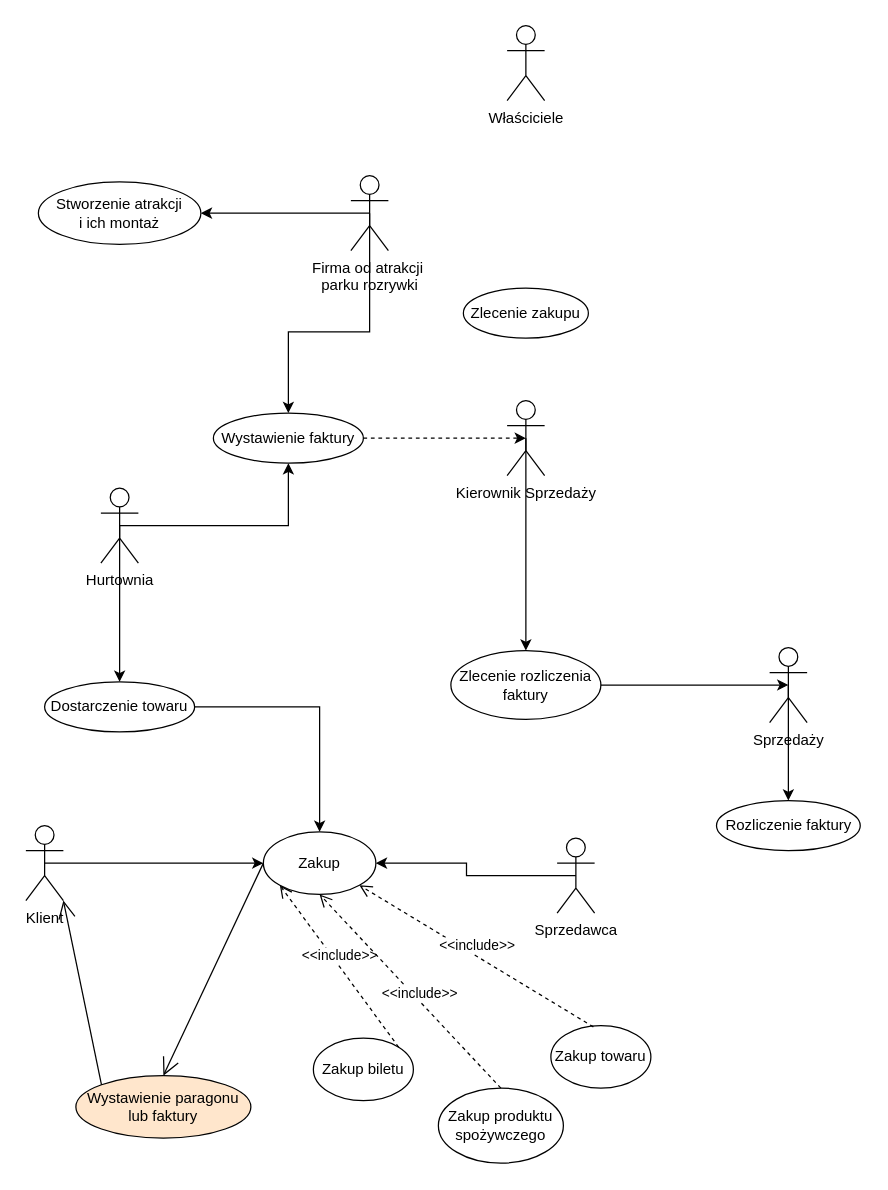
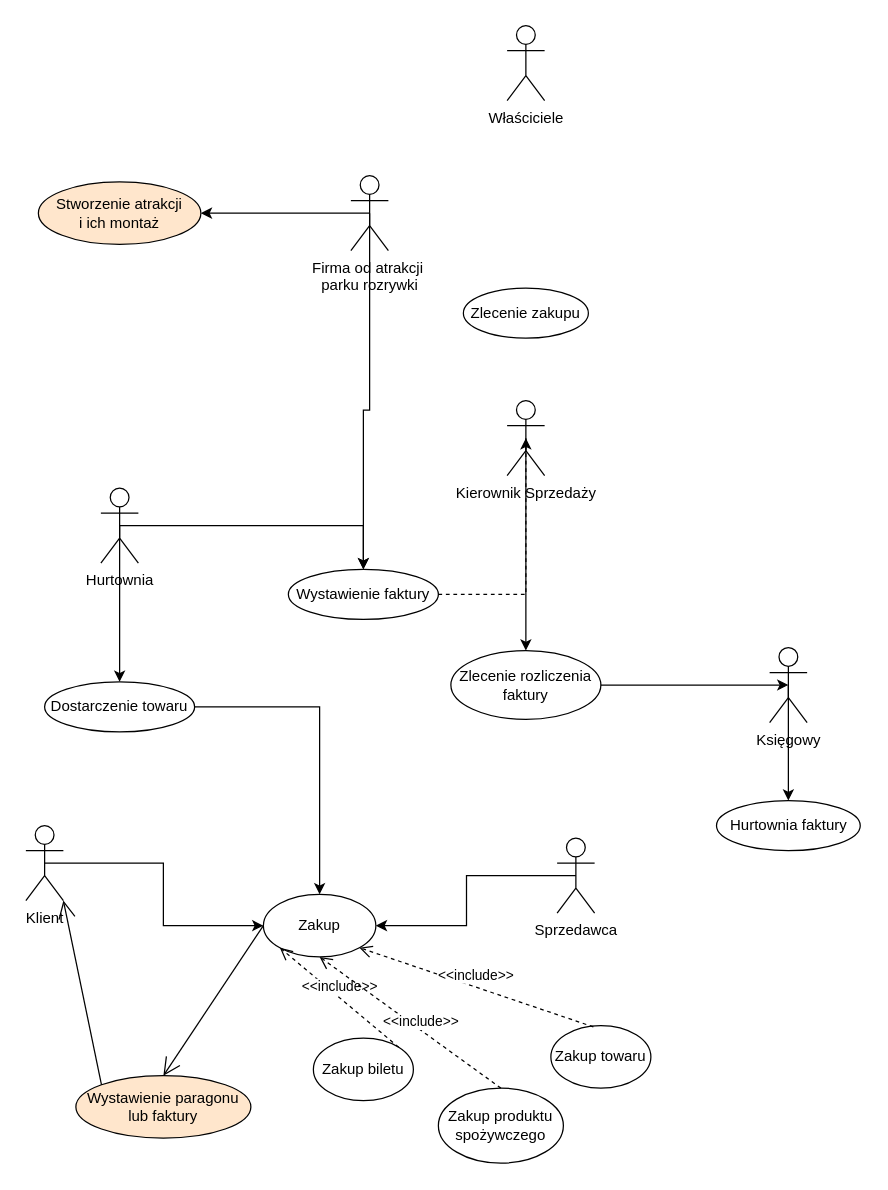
(119, 213) -> (119, 213)
(288, 438) -> (363, 594)
(789, 741) -> (789, 741)
(789, 826) -> (789, 826)
(319, 863) -> (319, 926)
